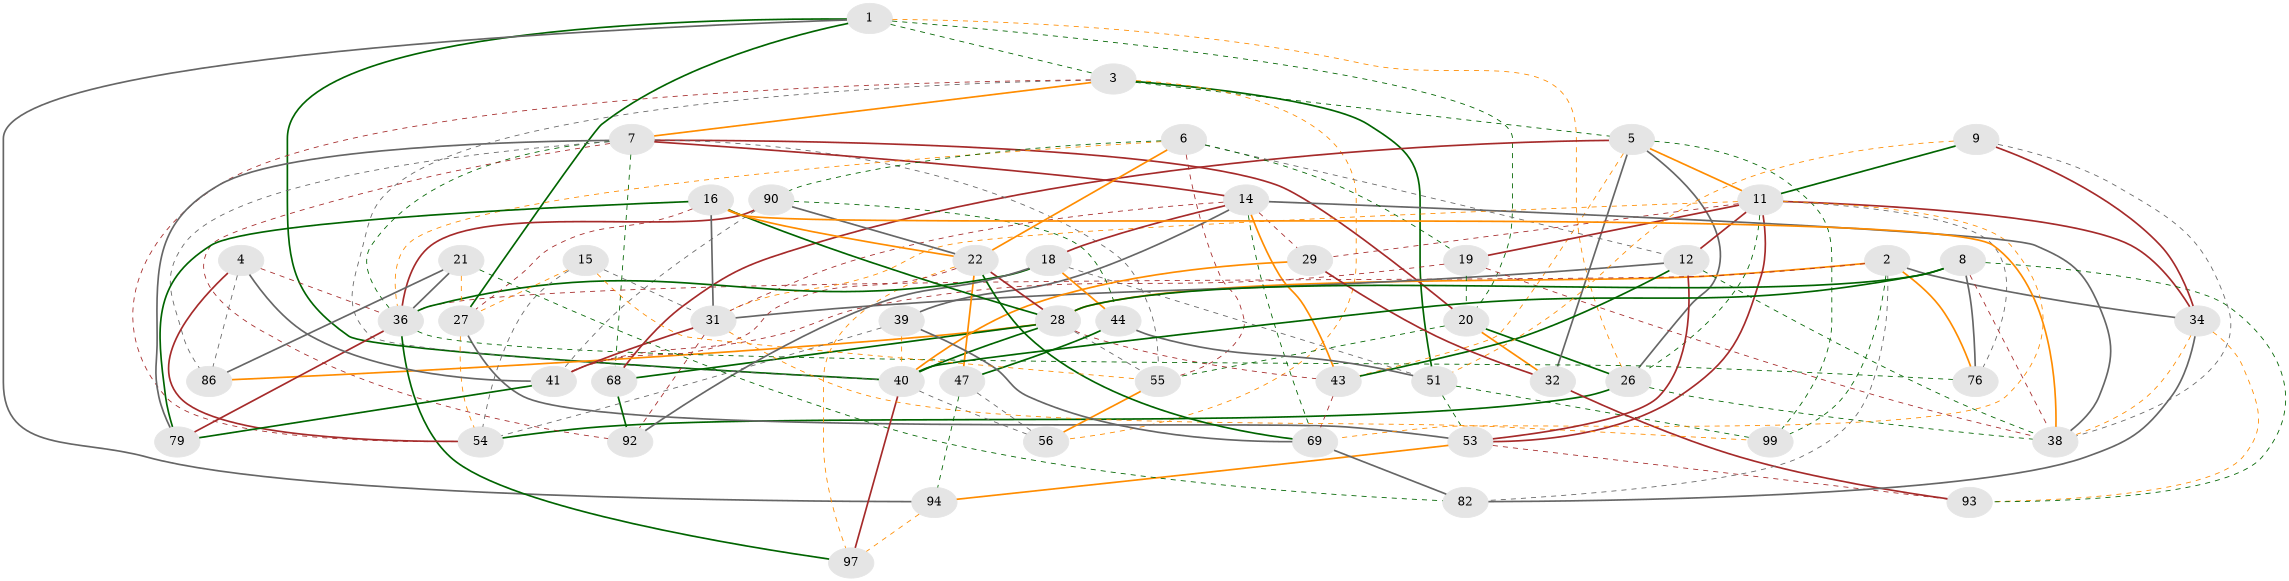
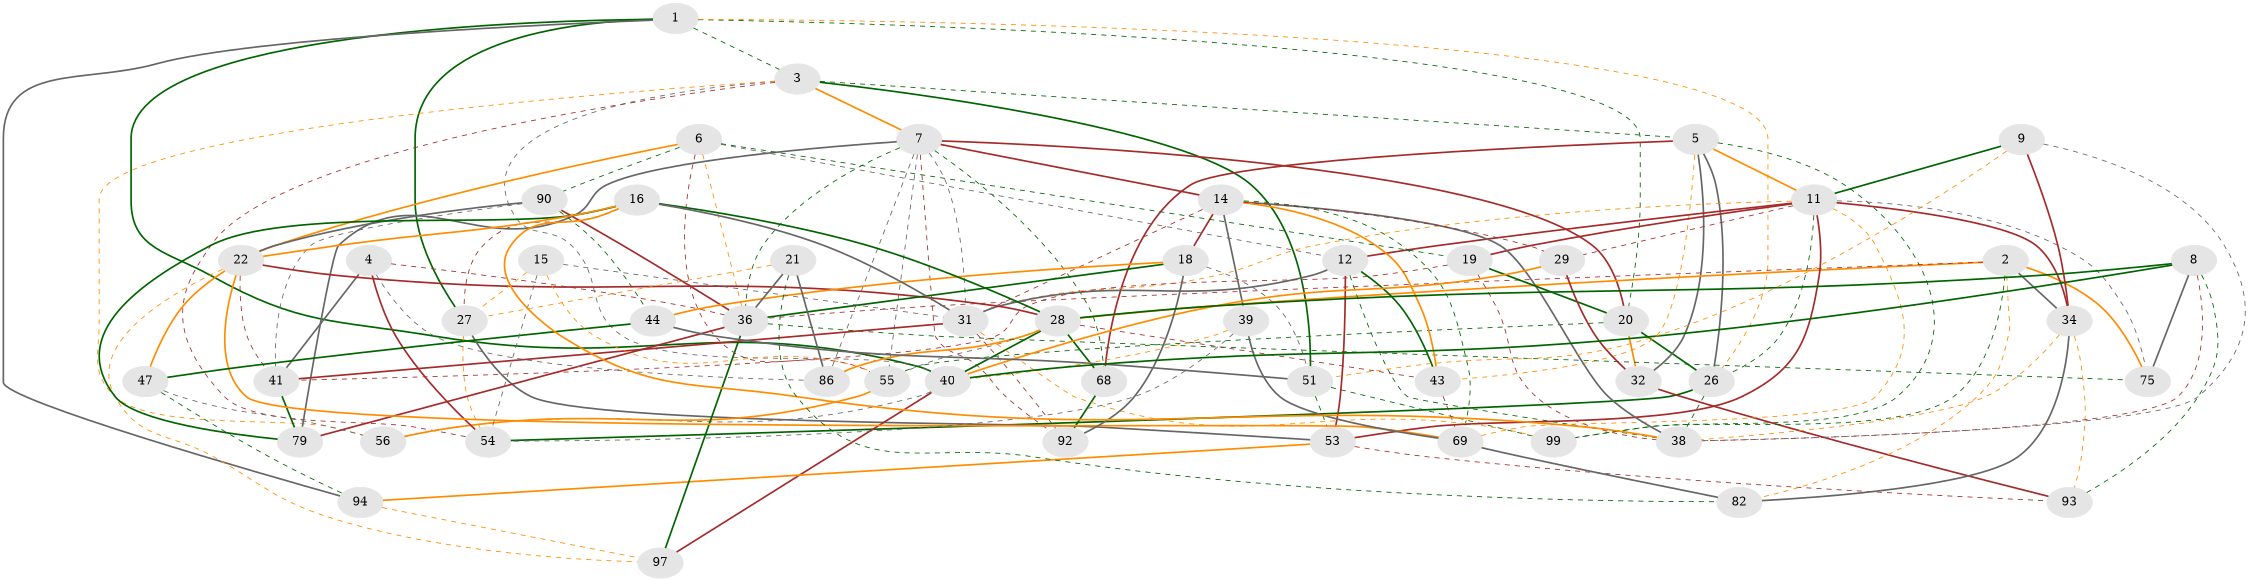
none -> (958, 227)
(1466, 292) -> (1566, 297)
(1975, 381) -> (2148, 381)
(1117, 392) -> (447, 418)
(1791, 461) -> (1941, 425)
